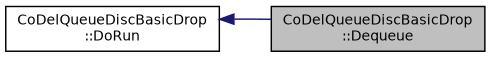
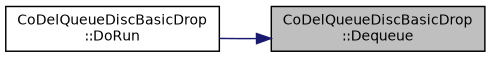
(253, 19) -> (238, 39)
